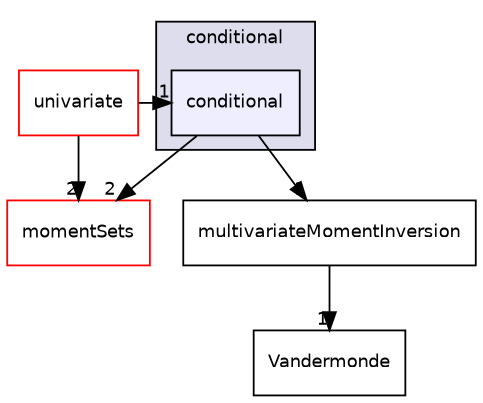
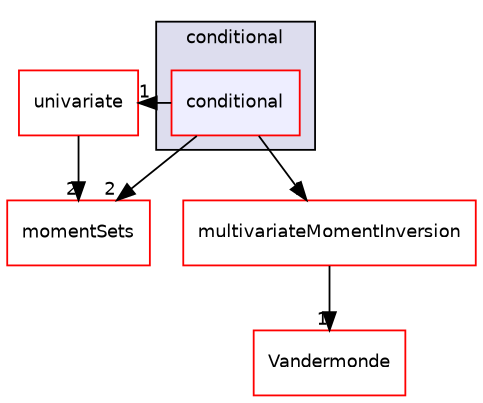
(145, 103) -> (167, 103)
(236, 103) -> (236, 103)
(330, 233) -> (330, 233)
(330, 363) -> (330, 363)
